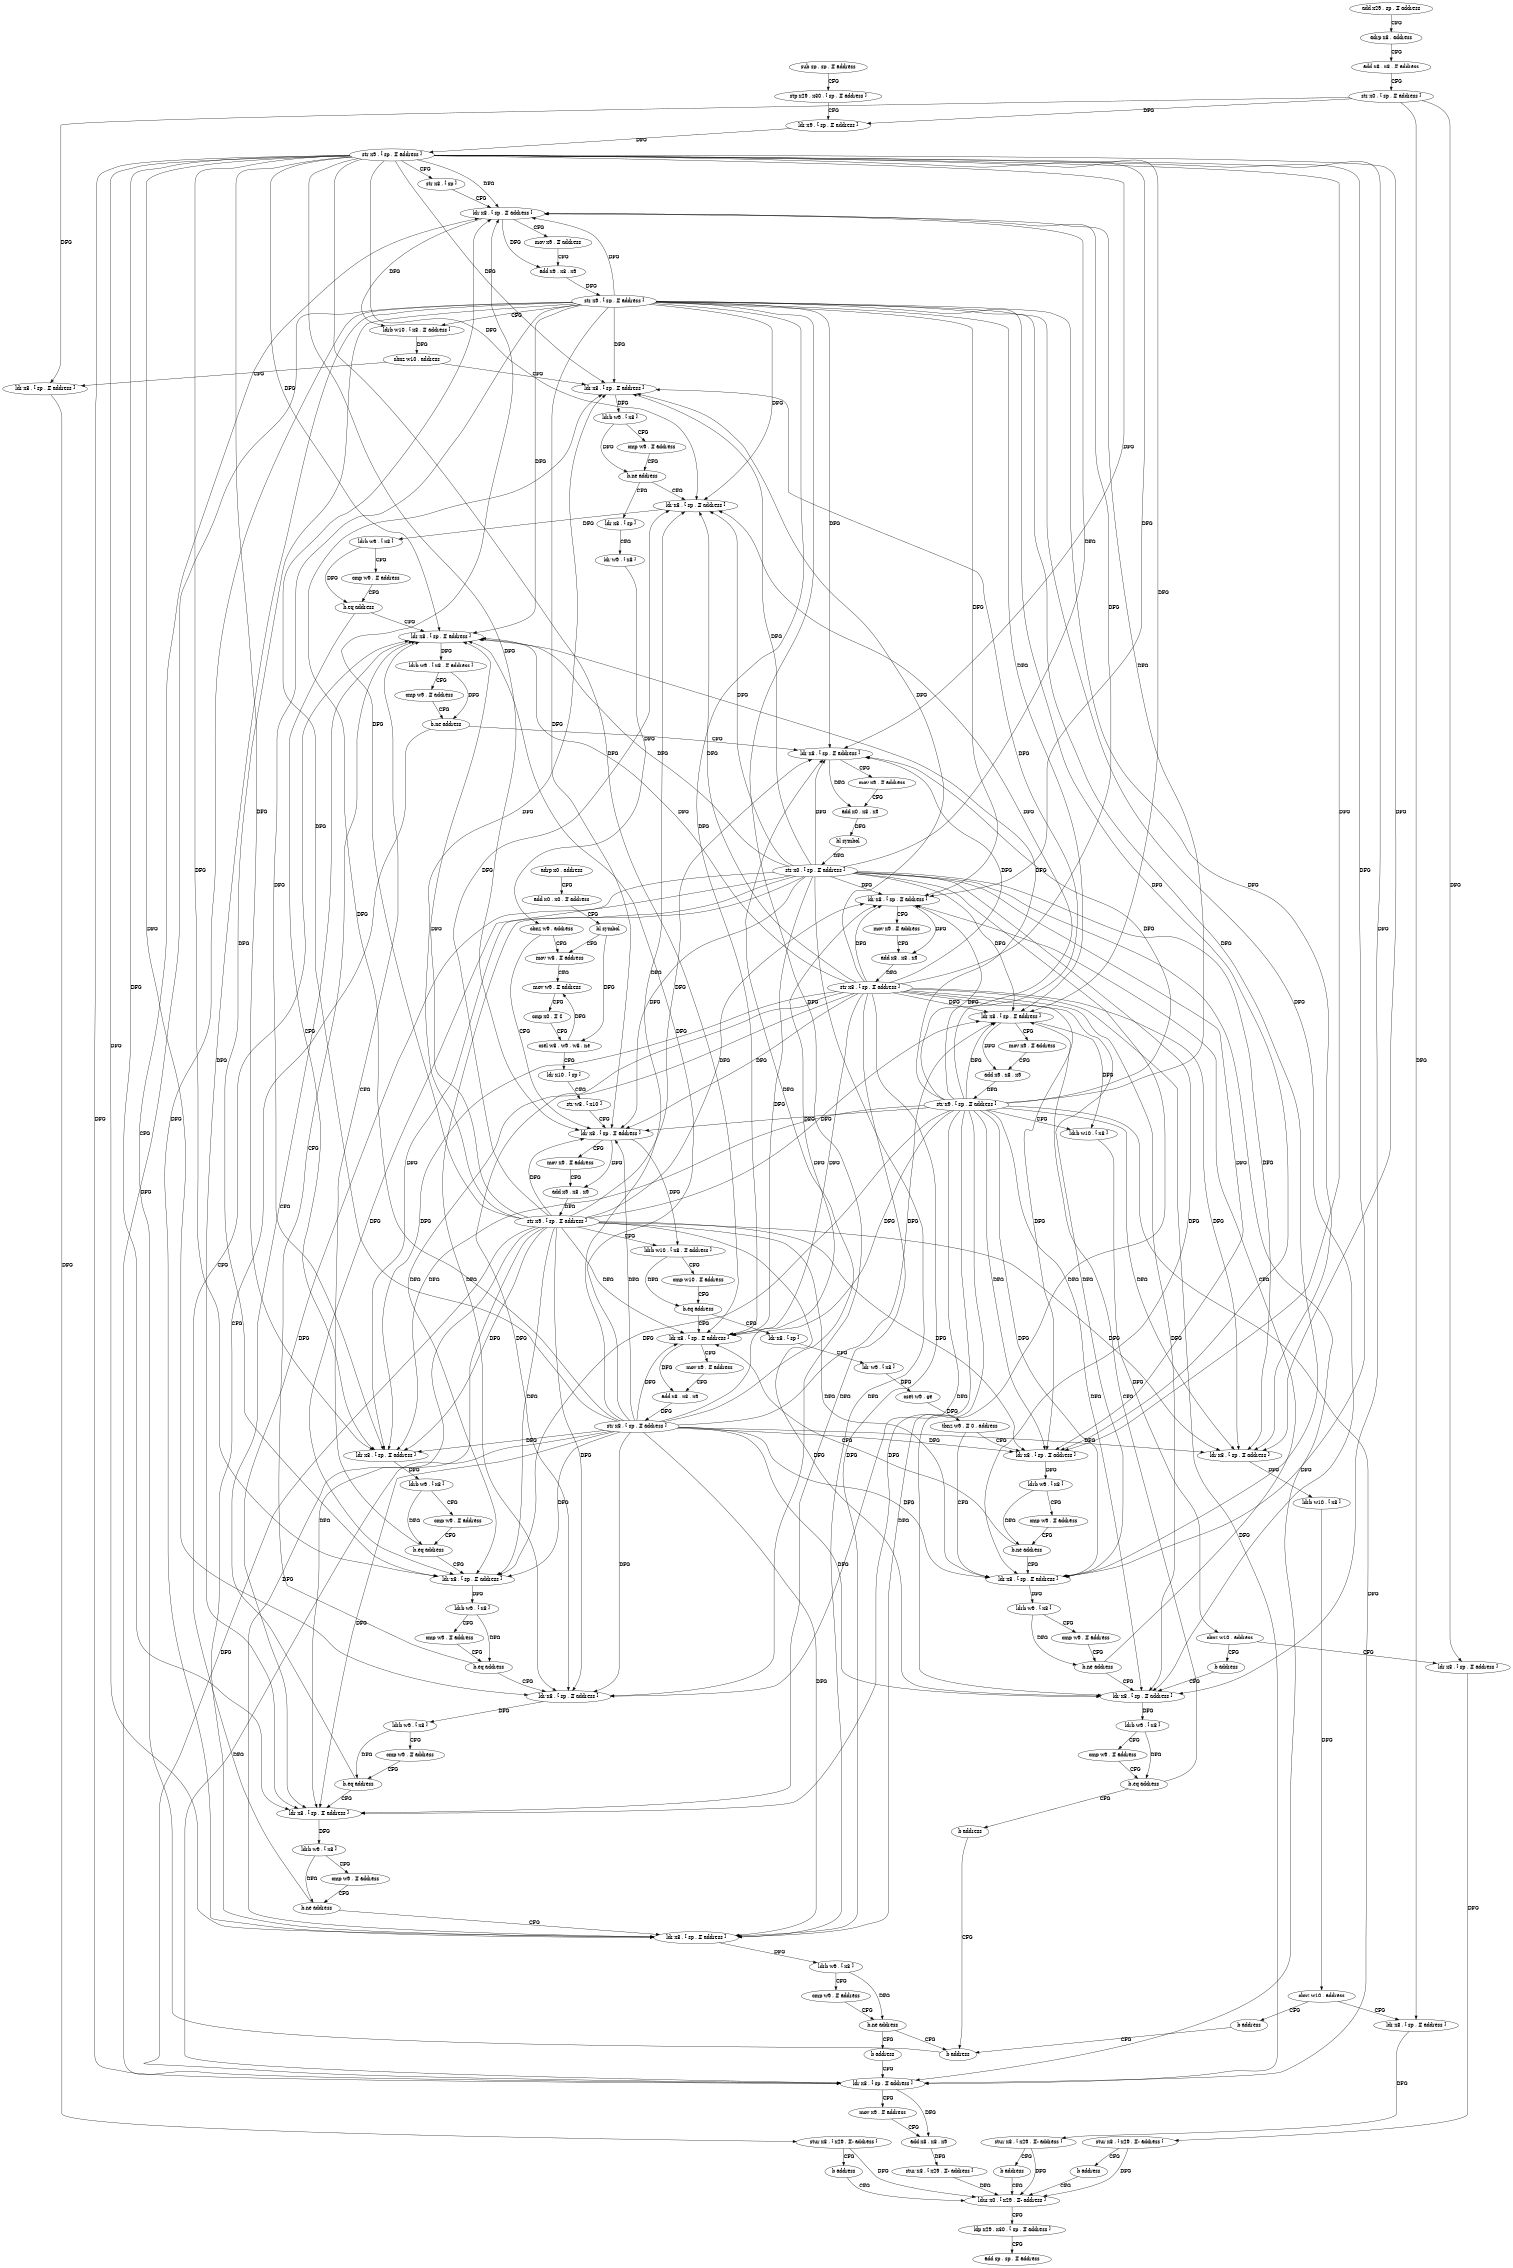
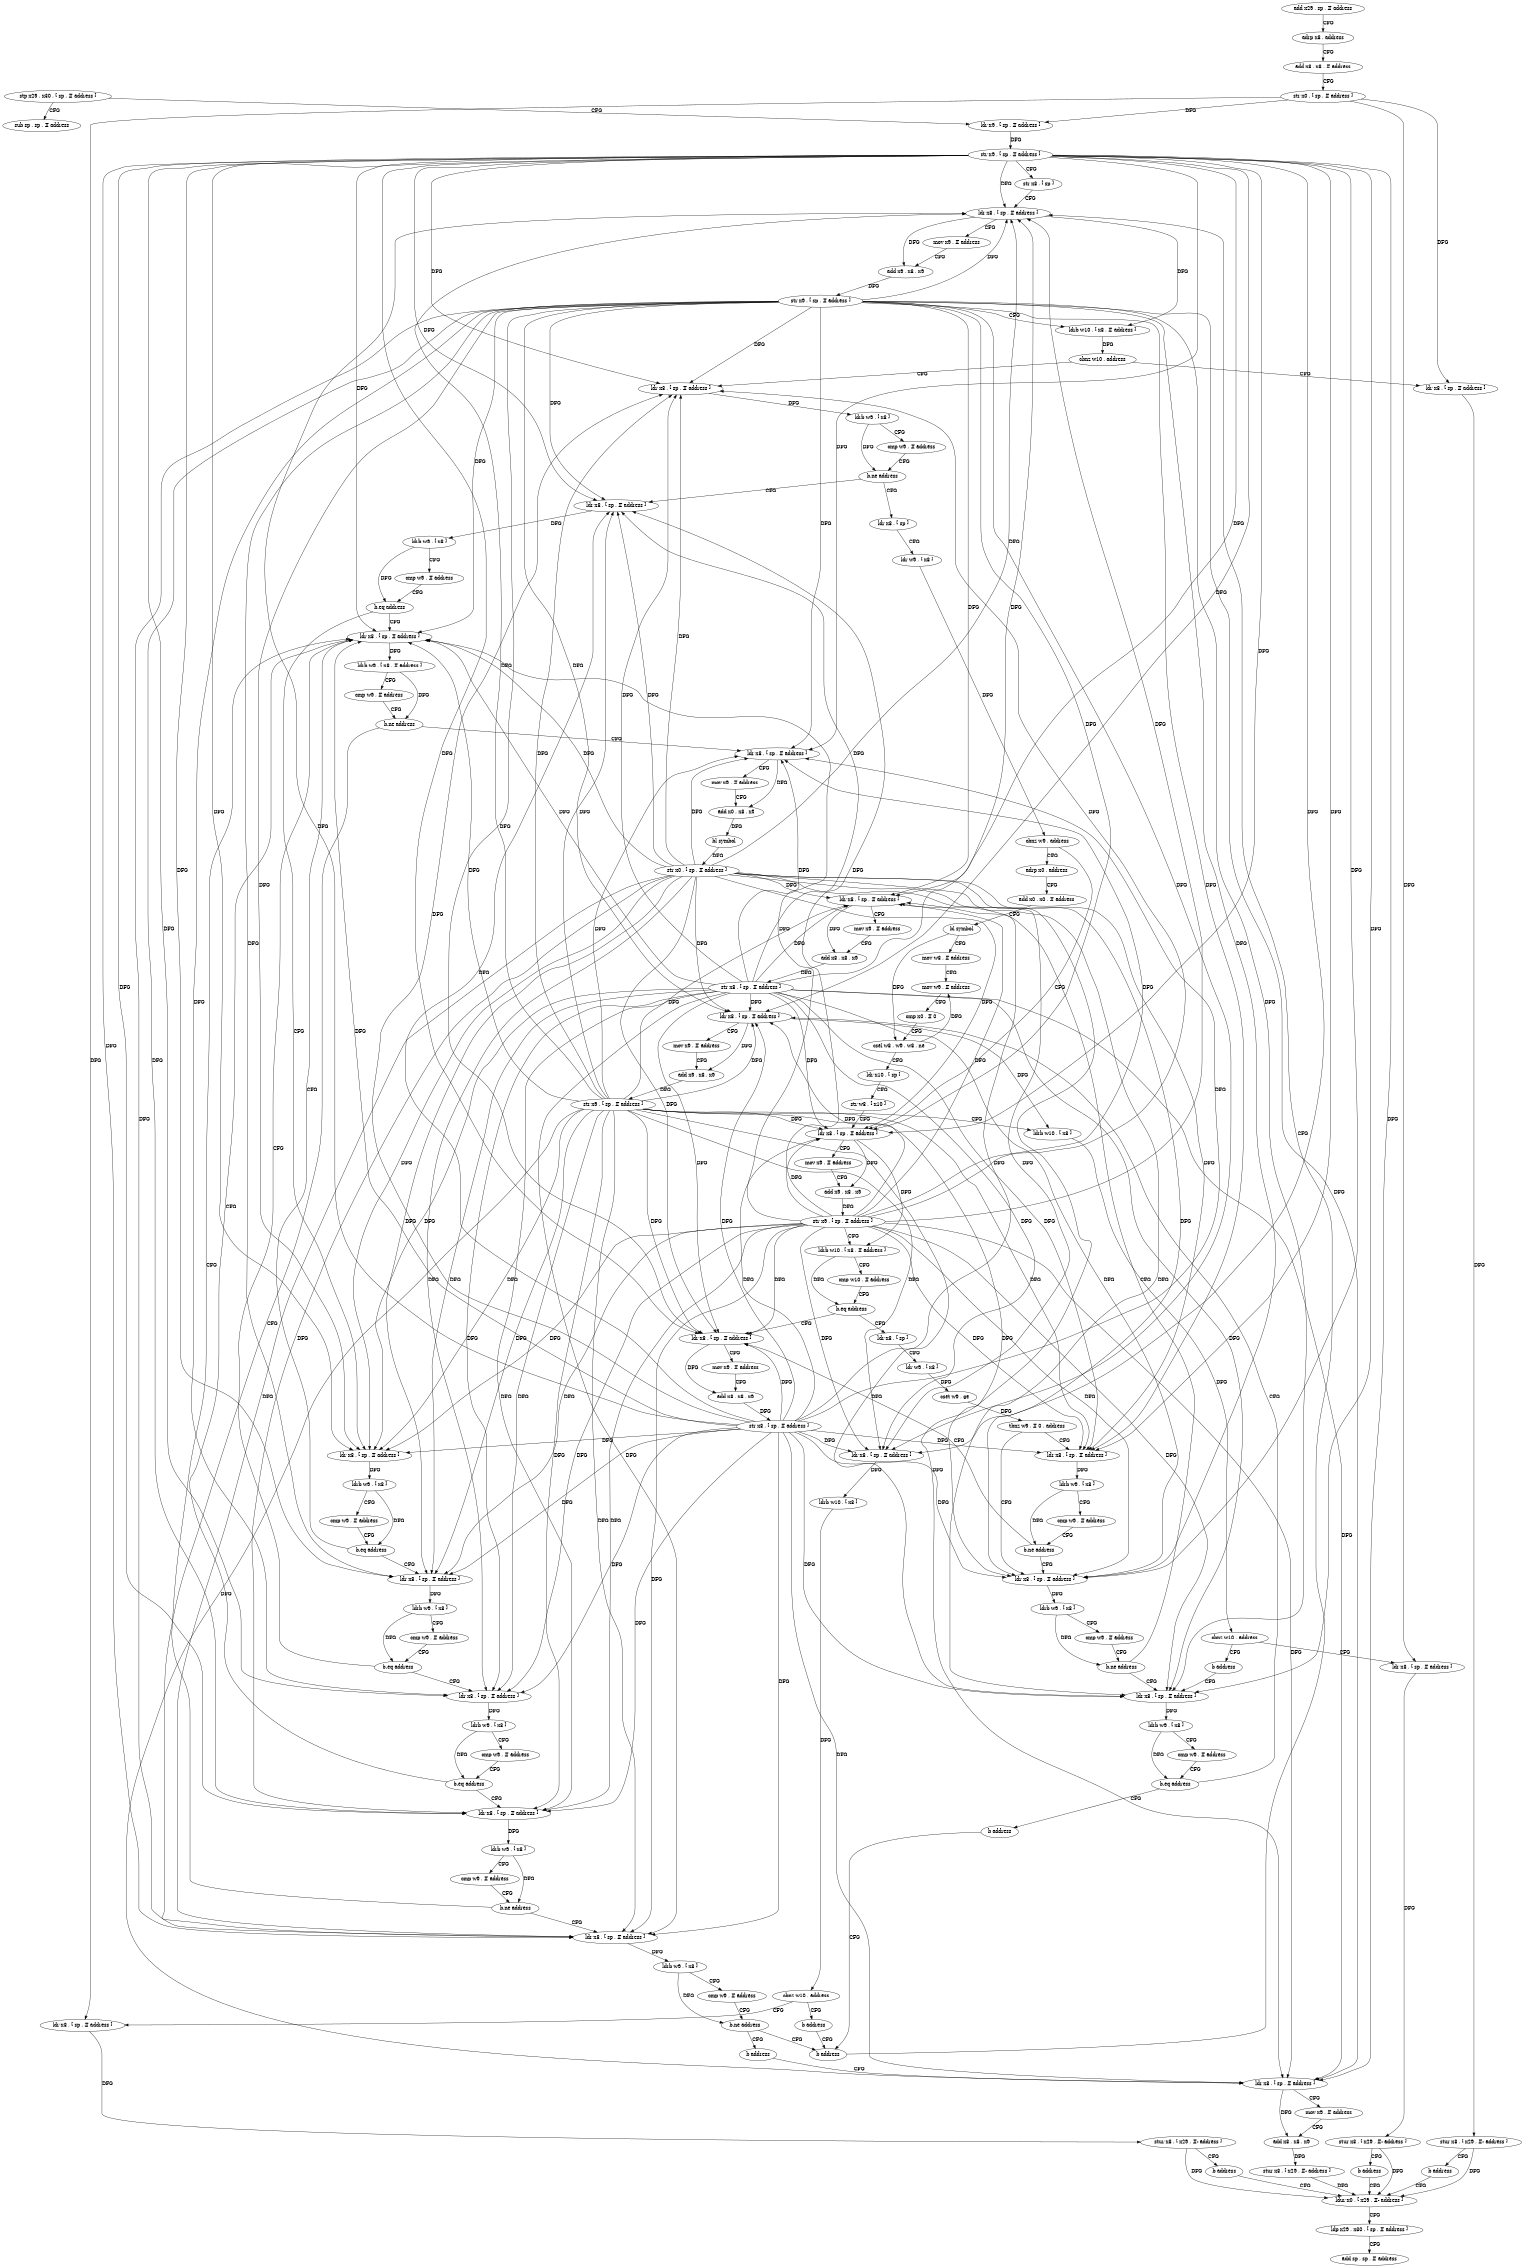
(828, 80) -> (49, 109)
(555, 942) -> (1047, 855)
